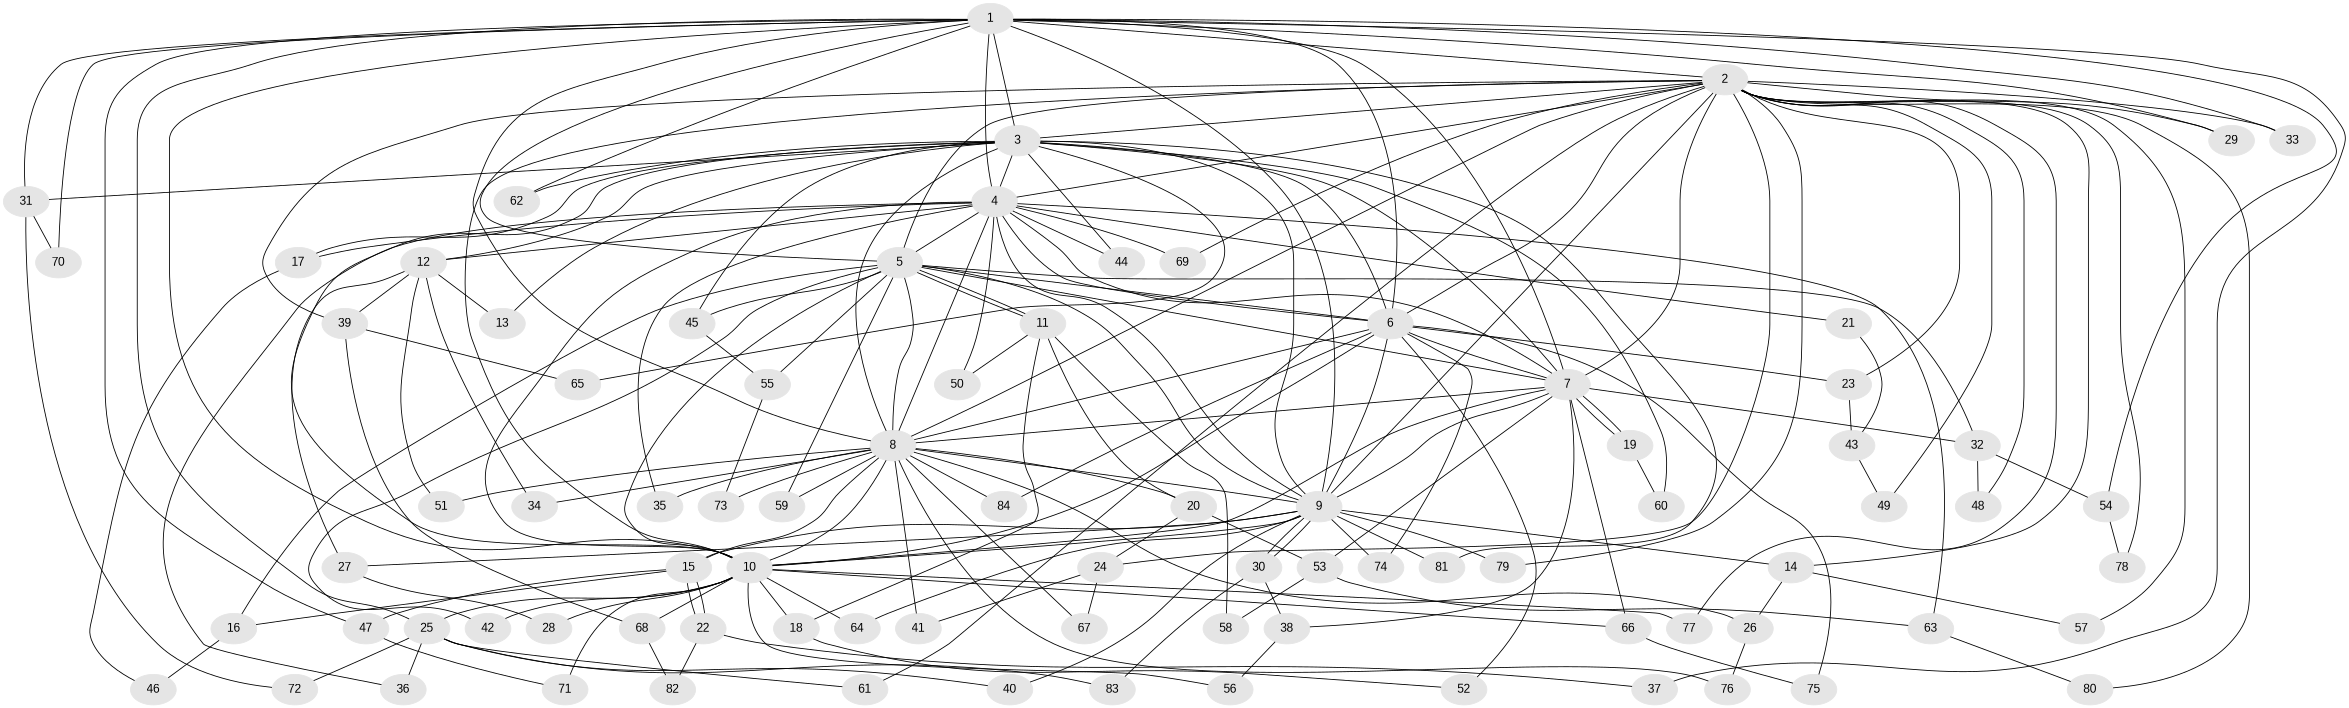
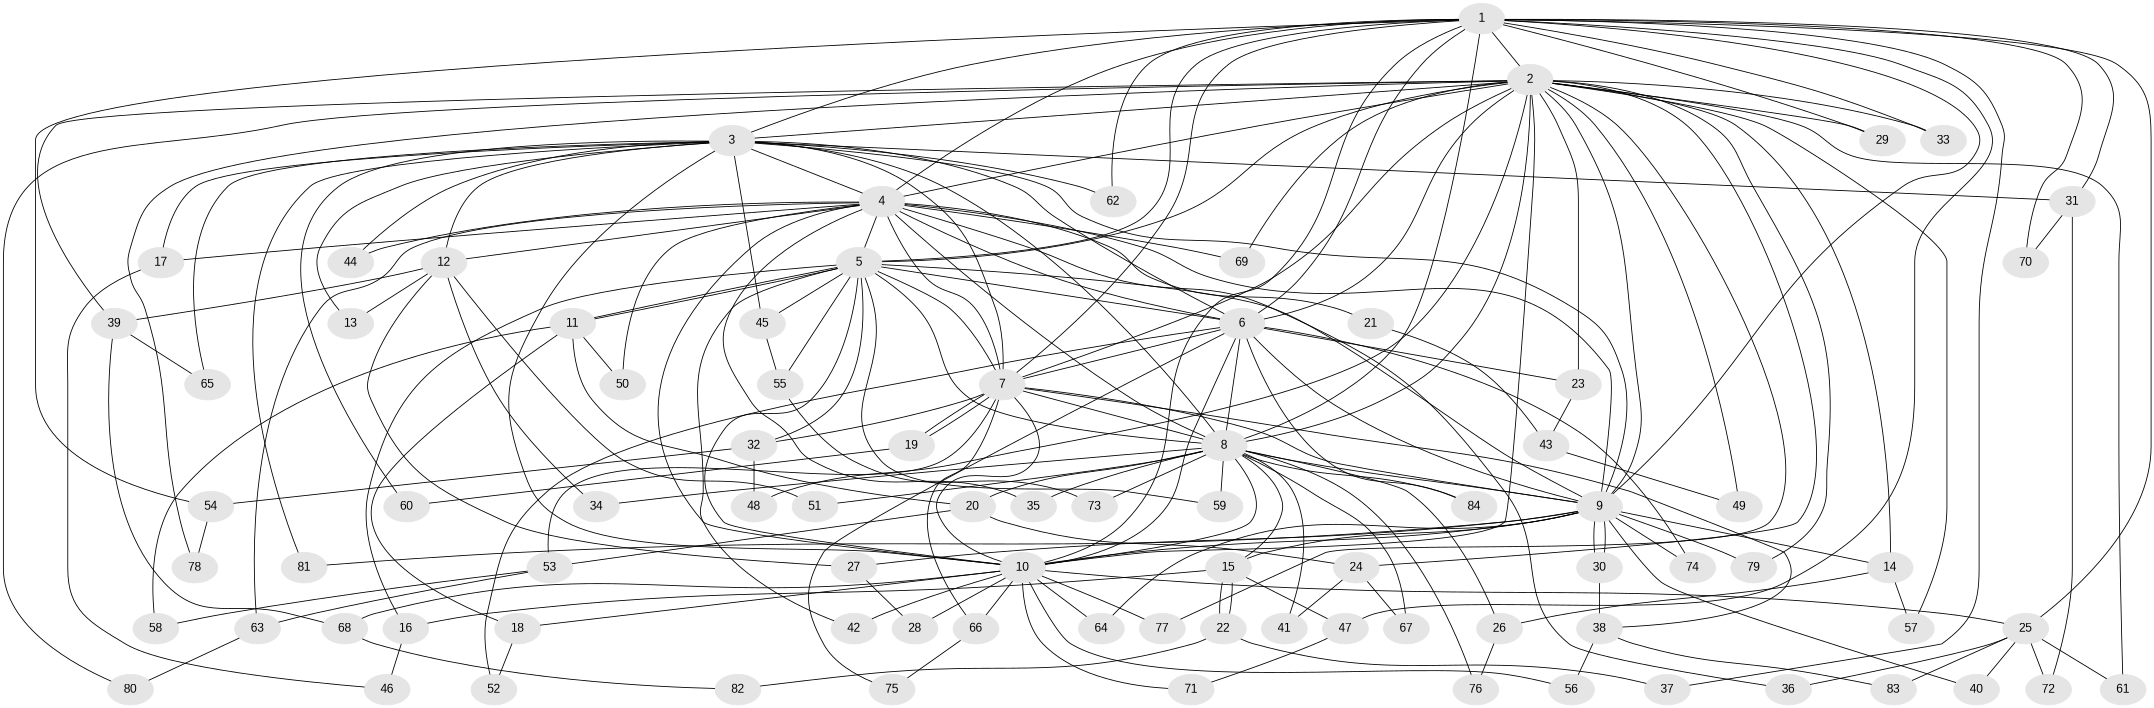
(1182, 625) -> (1744, 664)
